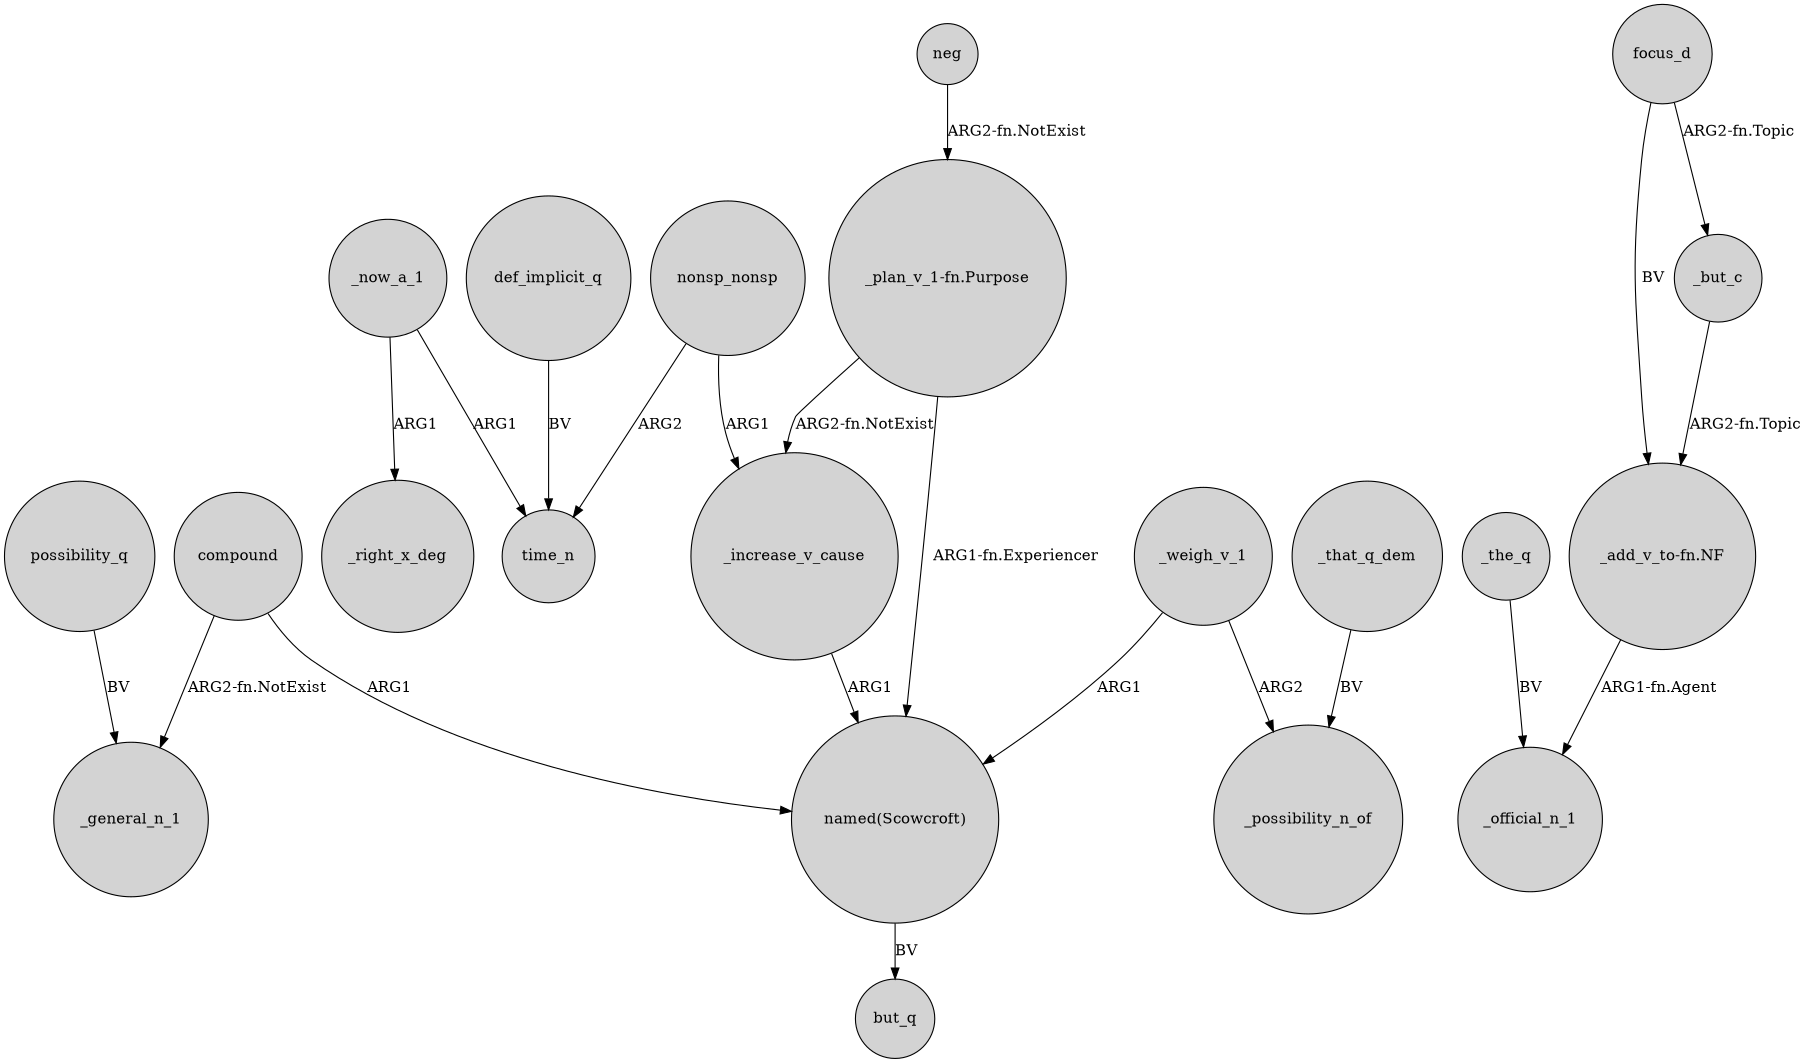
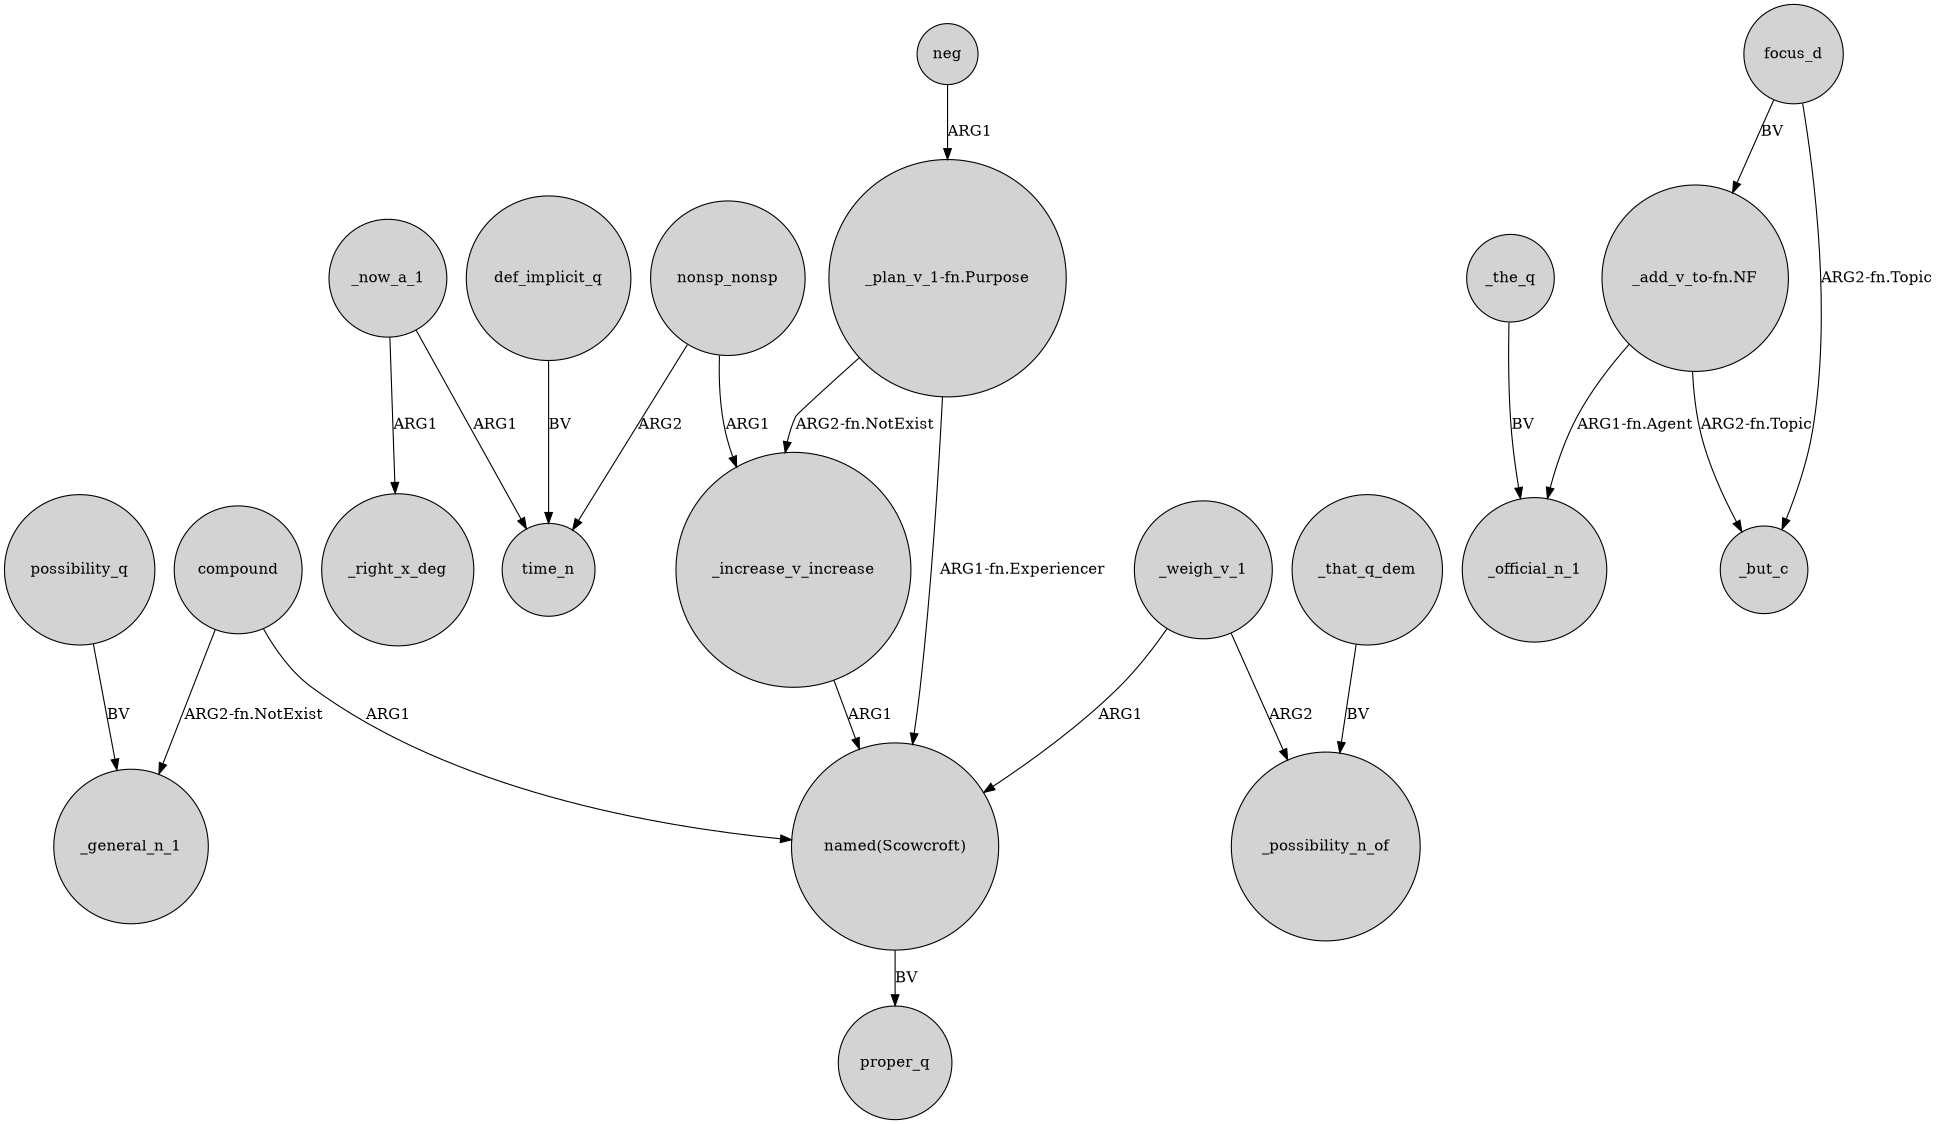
(1017, 132) -> (970, 132)
(1696, 388) -> (1705, 449)
(795, 556) -> (793, 570)
(895, 1019) -> (895, 1063)
